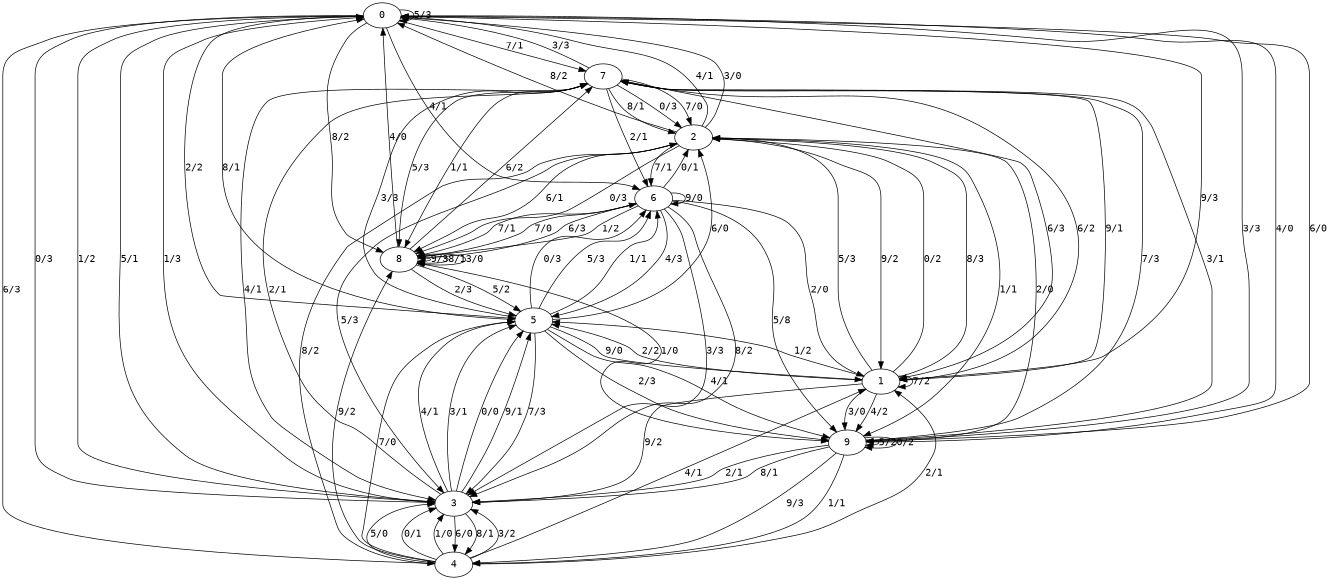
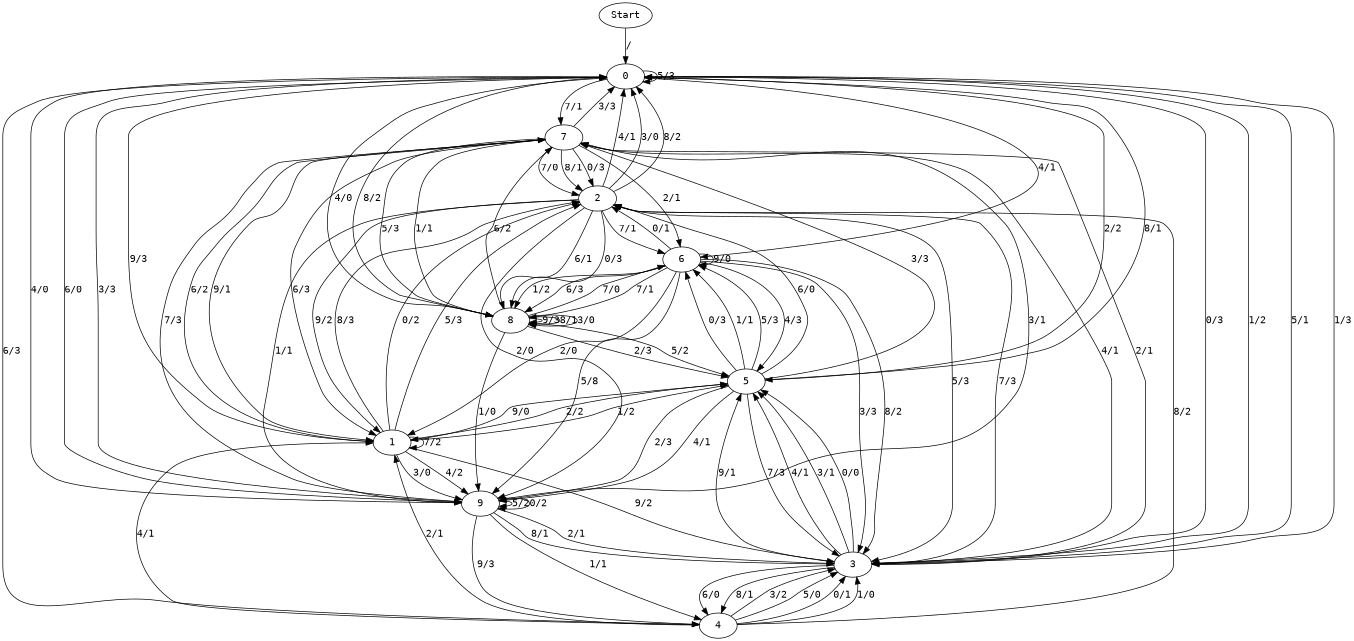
none -> (626, 15)
none -> (1004, 256)
(379, 432) -> none
(333, 446) -> none
